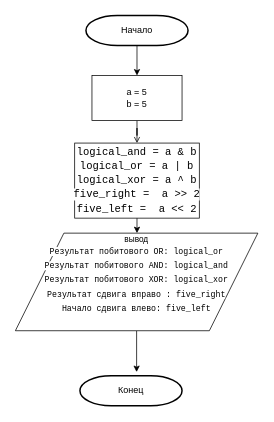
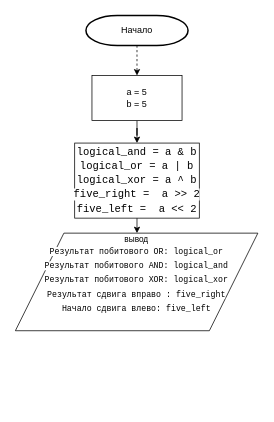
(137, 57) -> (137, 57)
(137, 138) -> (137, 136)
(136, 349) -> none
(131, 390) -> none
